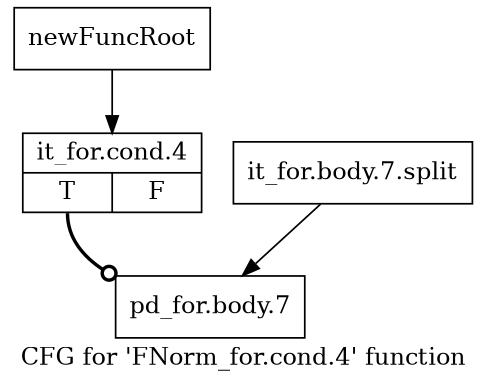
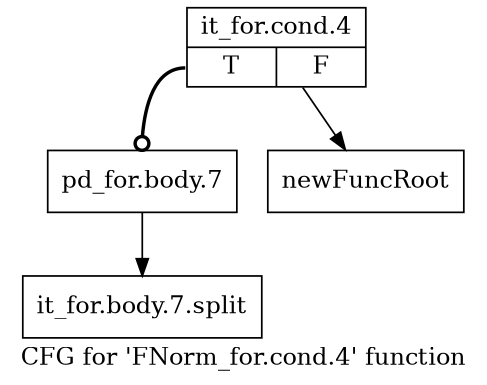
(112, 93) -> (319, 112)
(288, 234) -> (142, 236)
